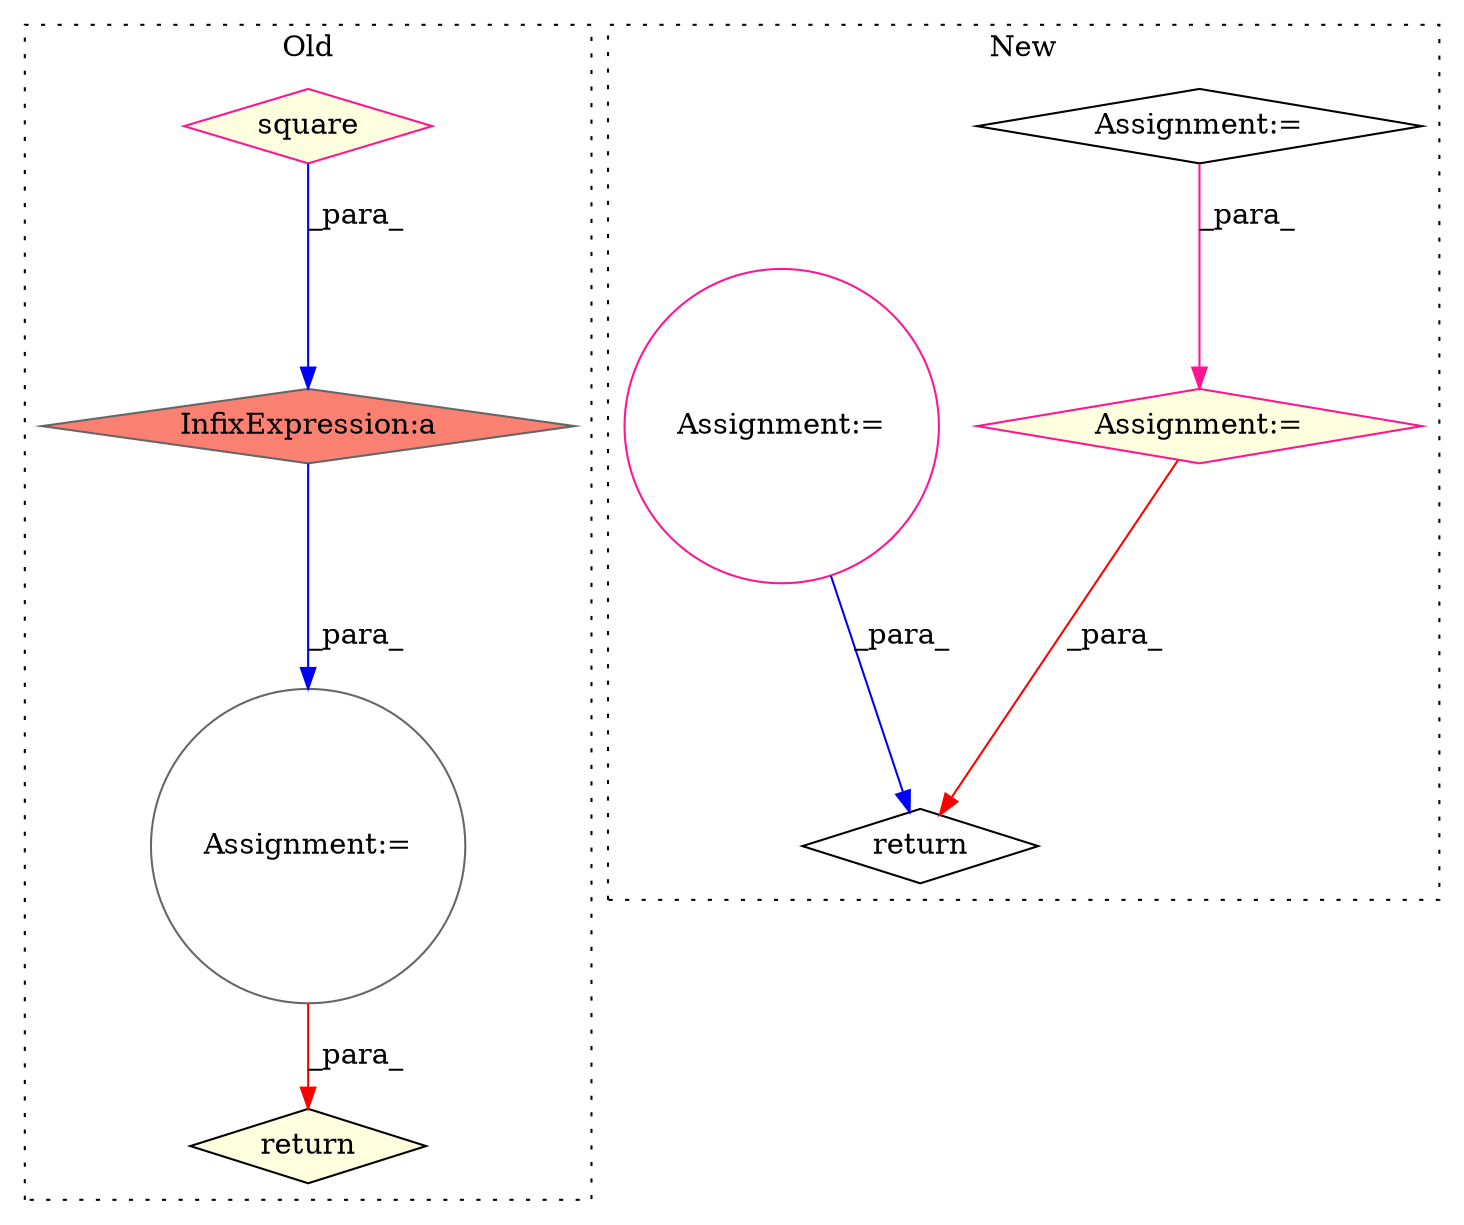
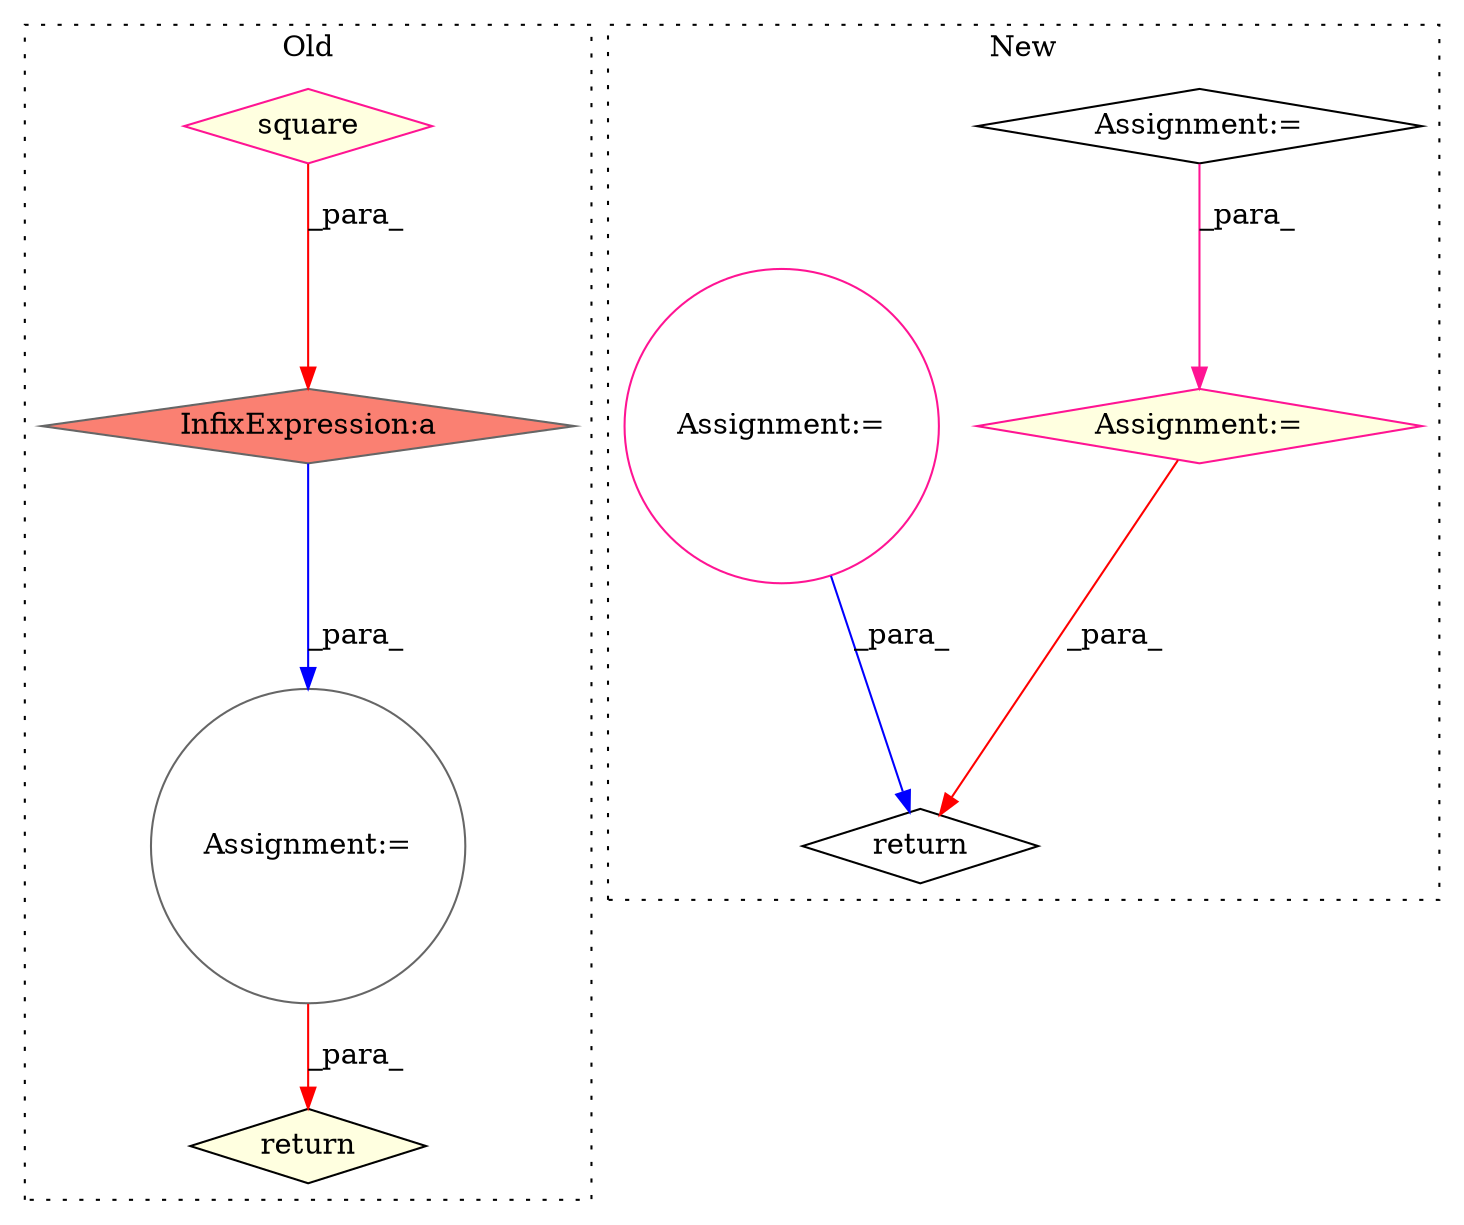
(308, 265) -> (308, 265)
